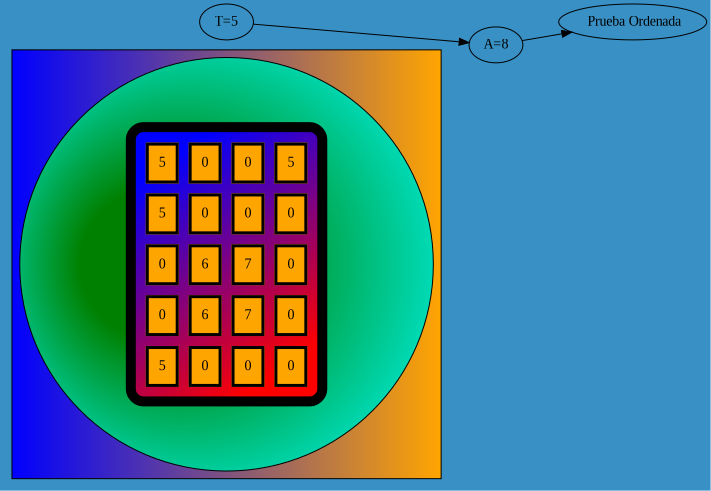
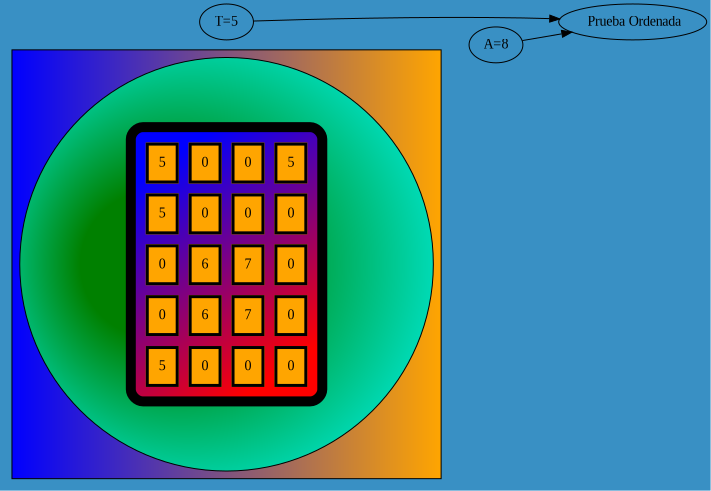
(356, 33) -> (402, 18)
